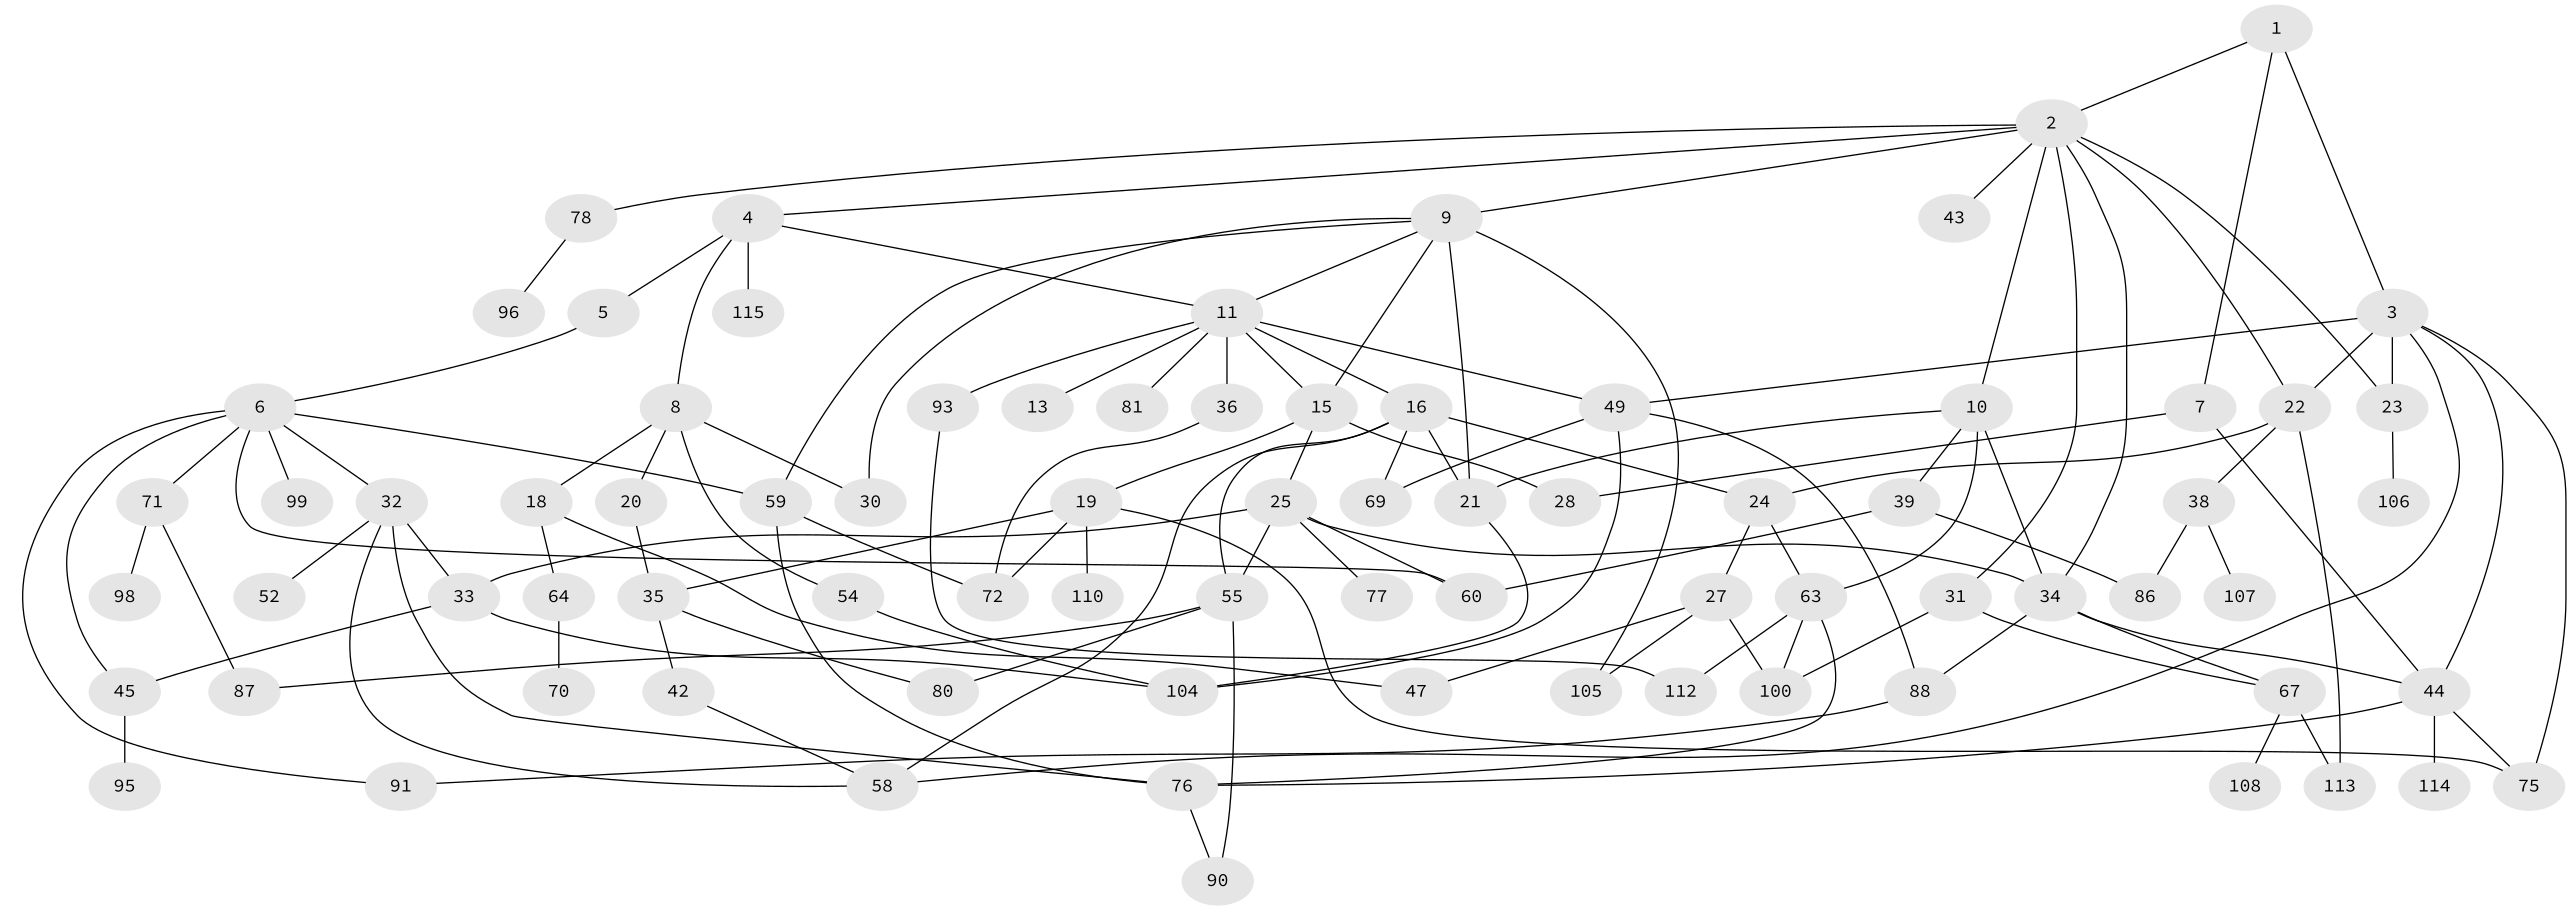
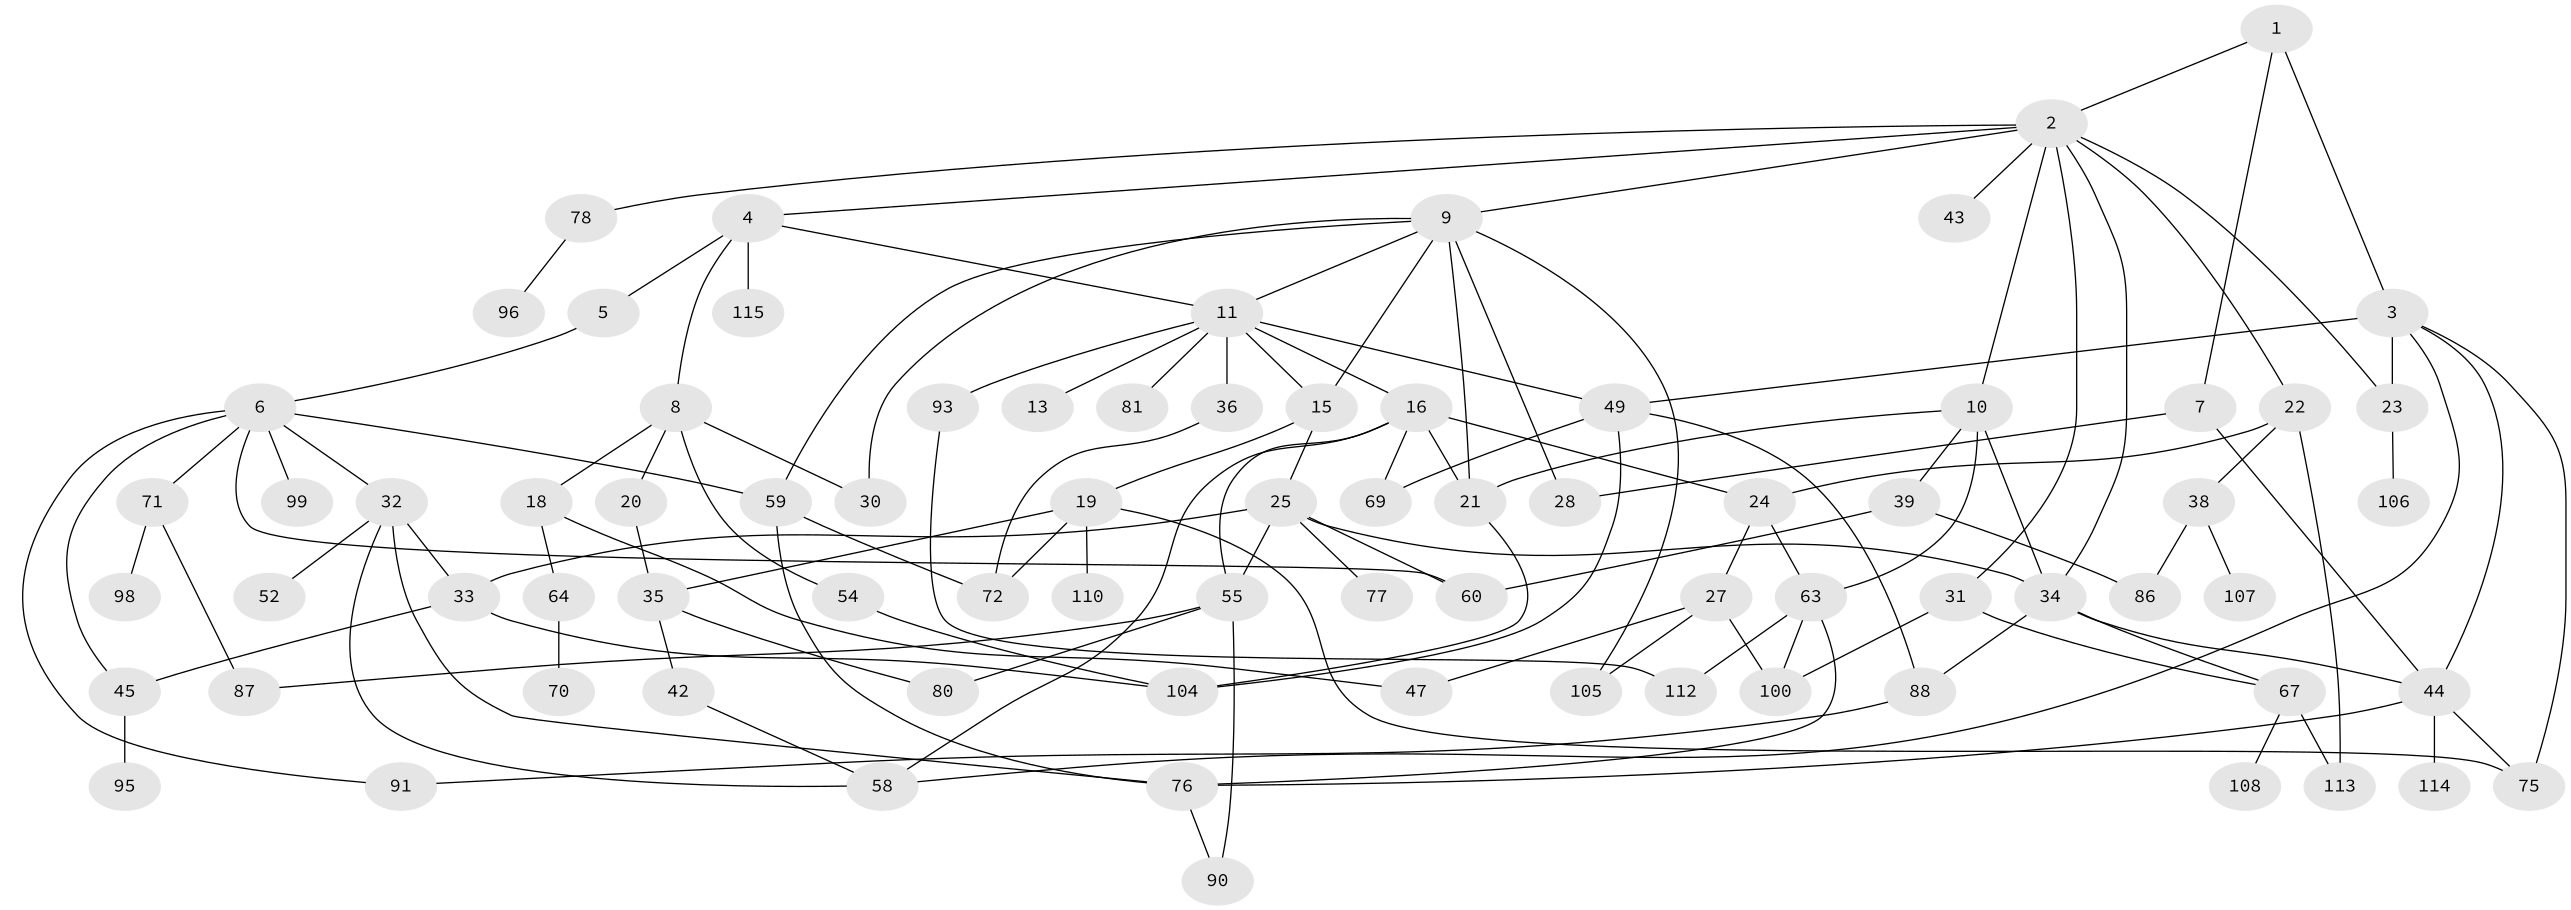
(2344, 360) -> none
(1429, 451) -> (1506, 360)
